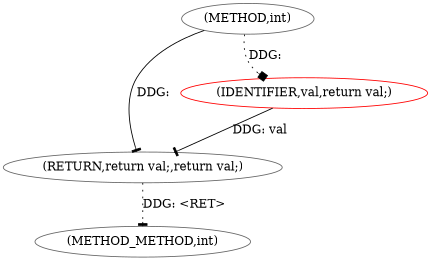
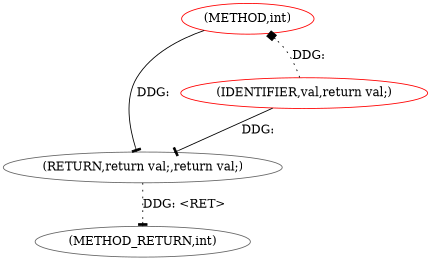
(248, 19) -> (248, 19)
(246, 56) -> (290, 57)
(260, 130) -> (260, 130)
(143, 242) -> (143, 242)
